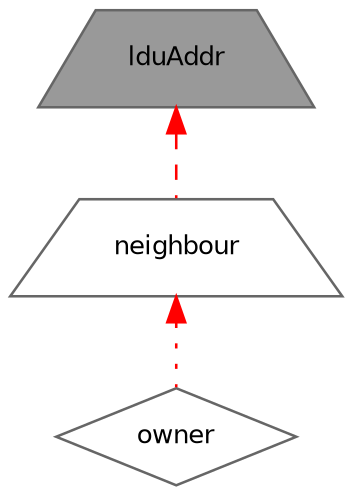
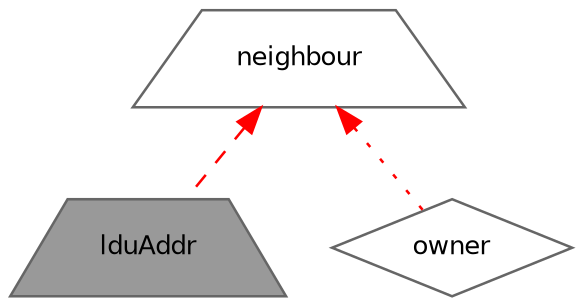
(176, 166) -> (216, 163)
